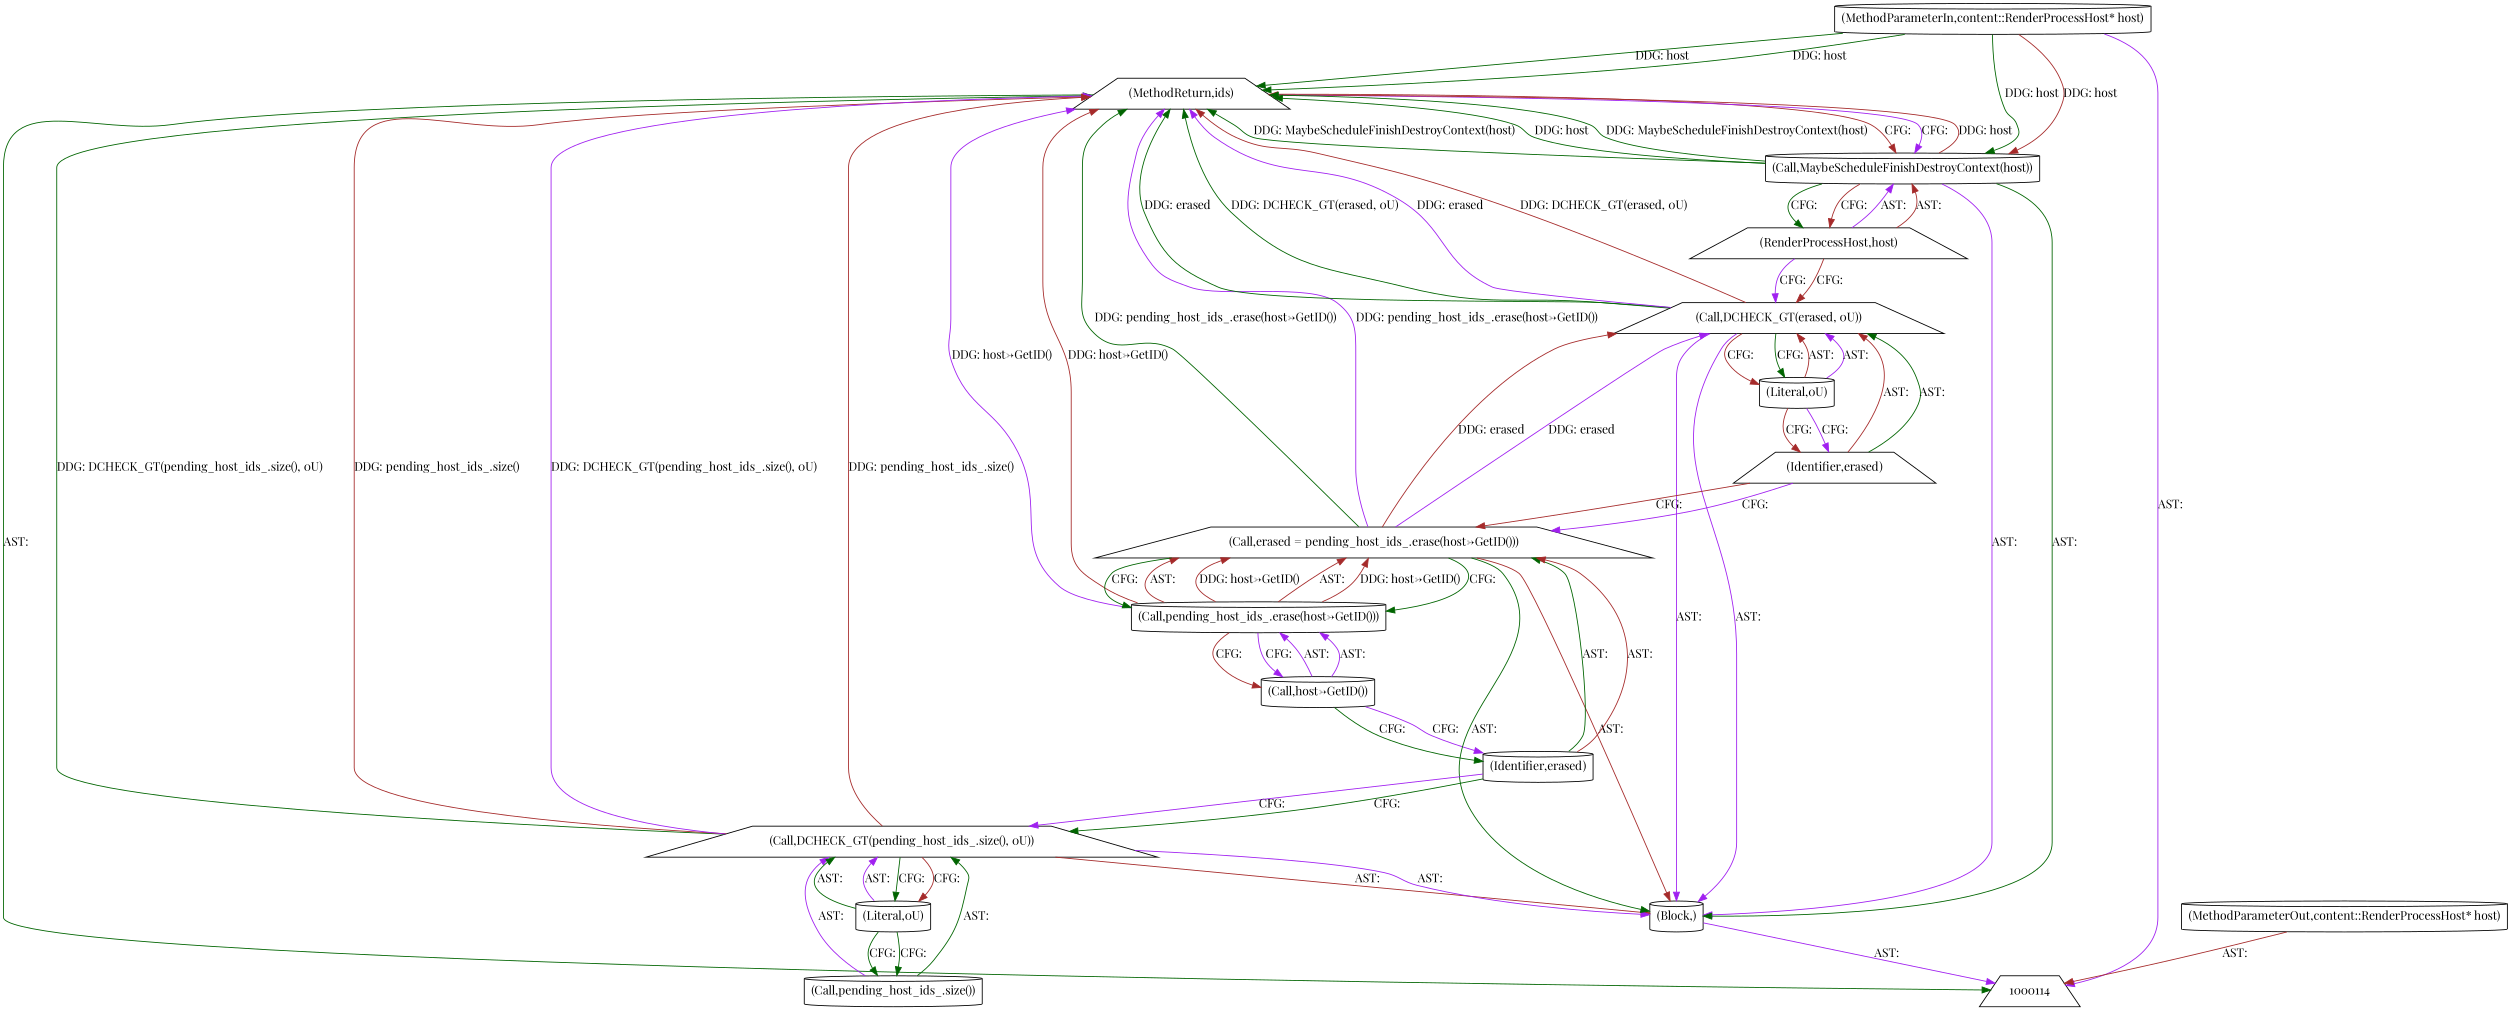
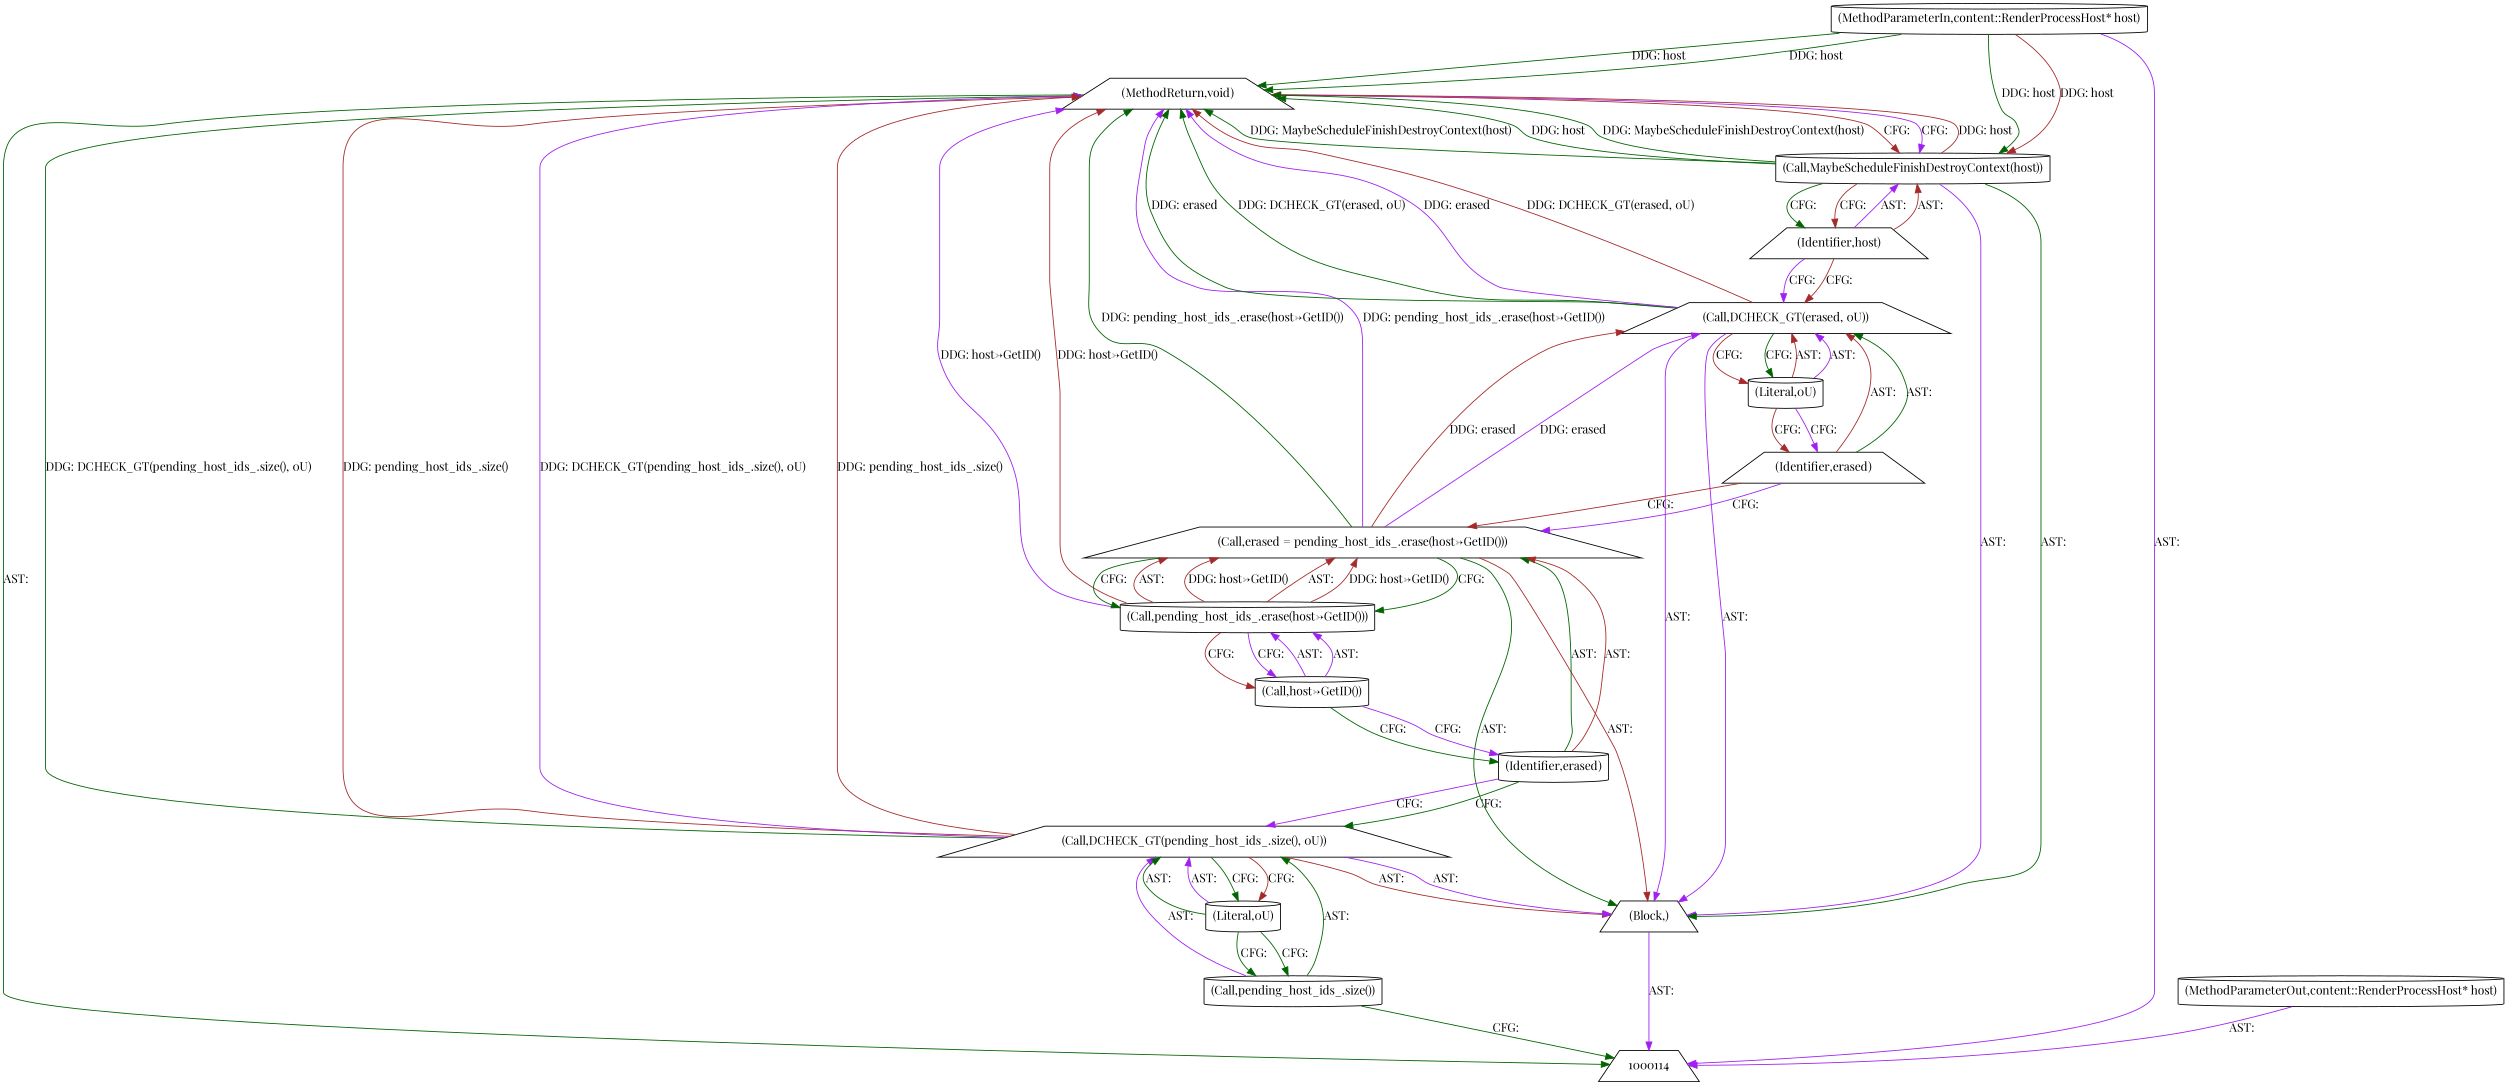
(1181, 94) -> (1178, 94)
(1829, 243) -> (1839, 243)
(1676, 916) -> (1649, 916)
(2180, 958) -> (1997, 1054)
none -> (1484, 1031)
